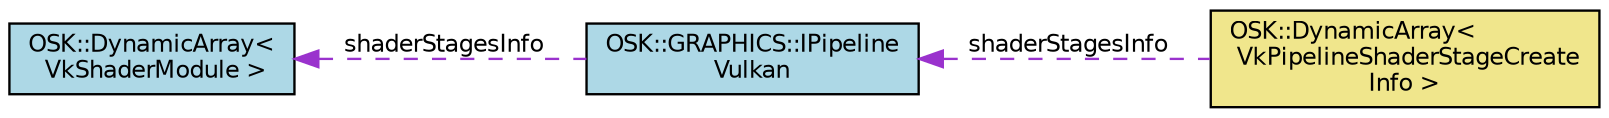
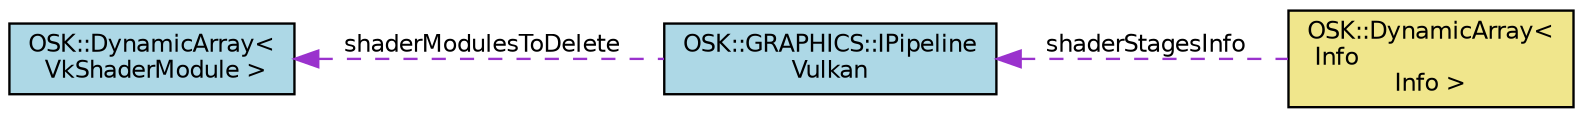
(440, 46) -> (479, 46)
(1405, 59) -> (1431, 59)
